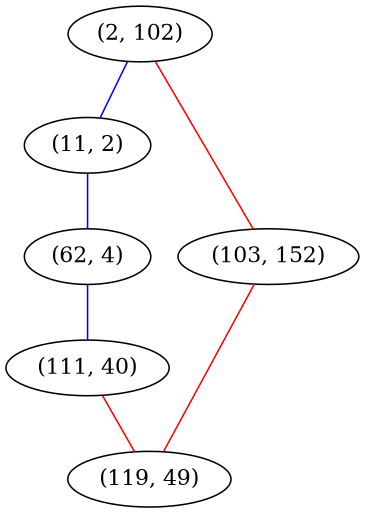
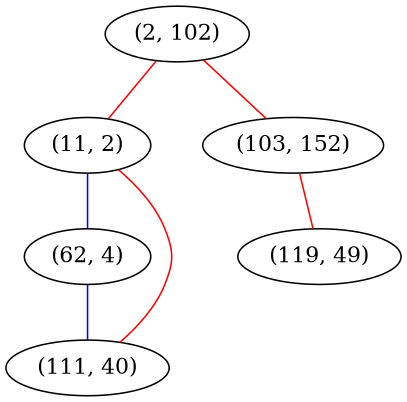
(114, 90) -> (132, 90)
(119, 424) -> (172, 256)
